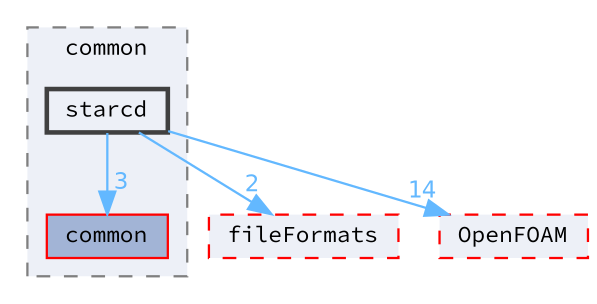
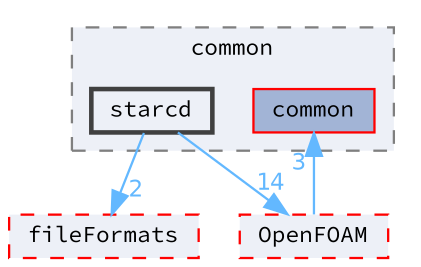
(107, 162) -> (314, 185)
